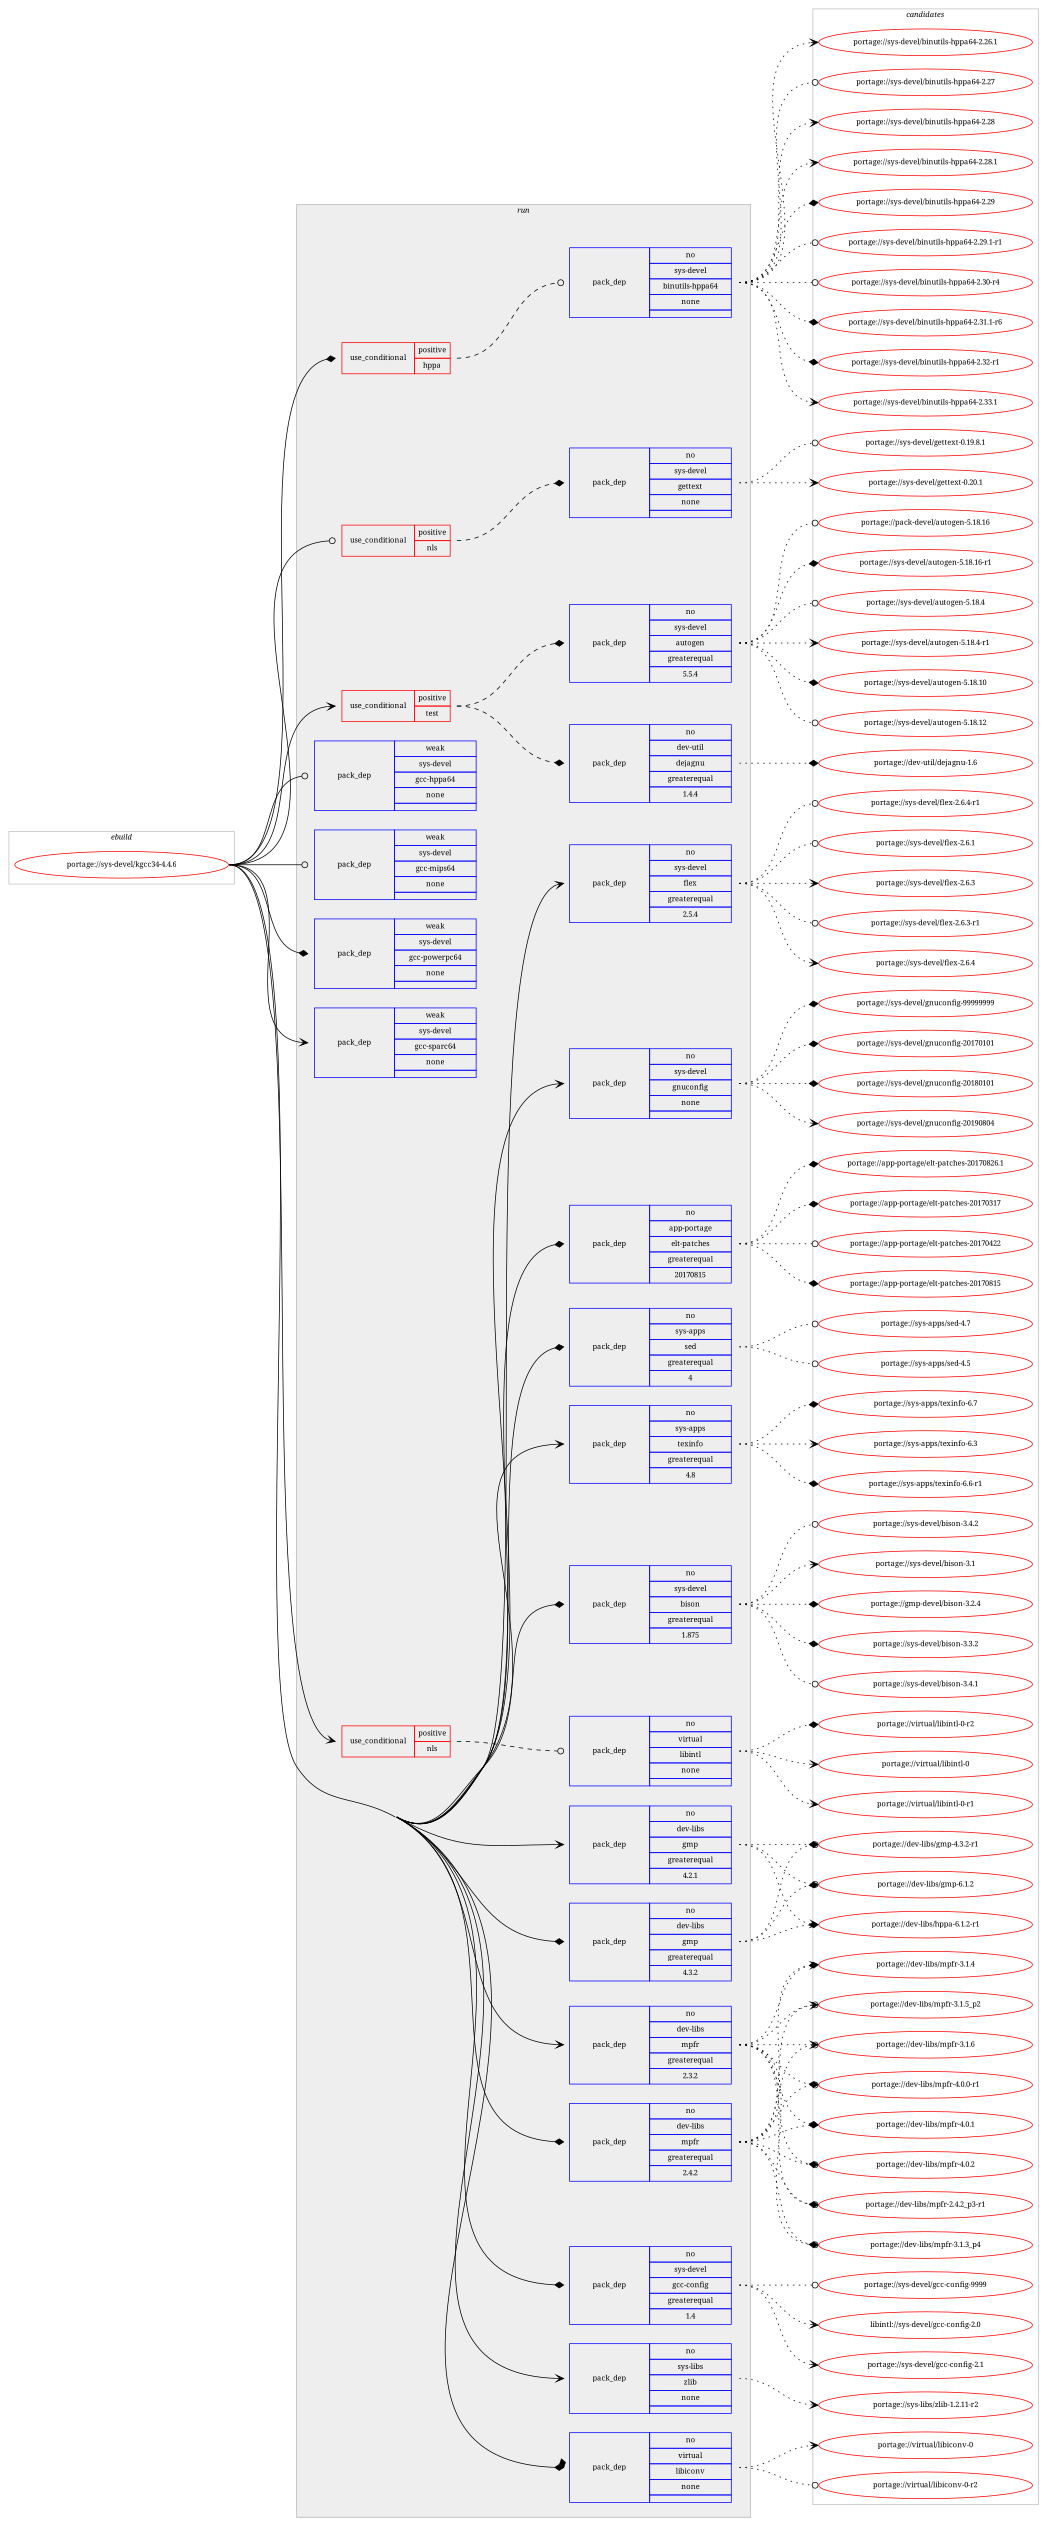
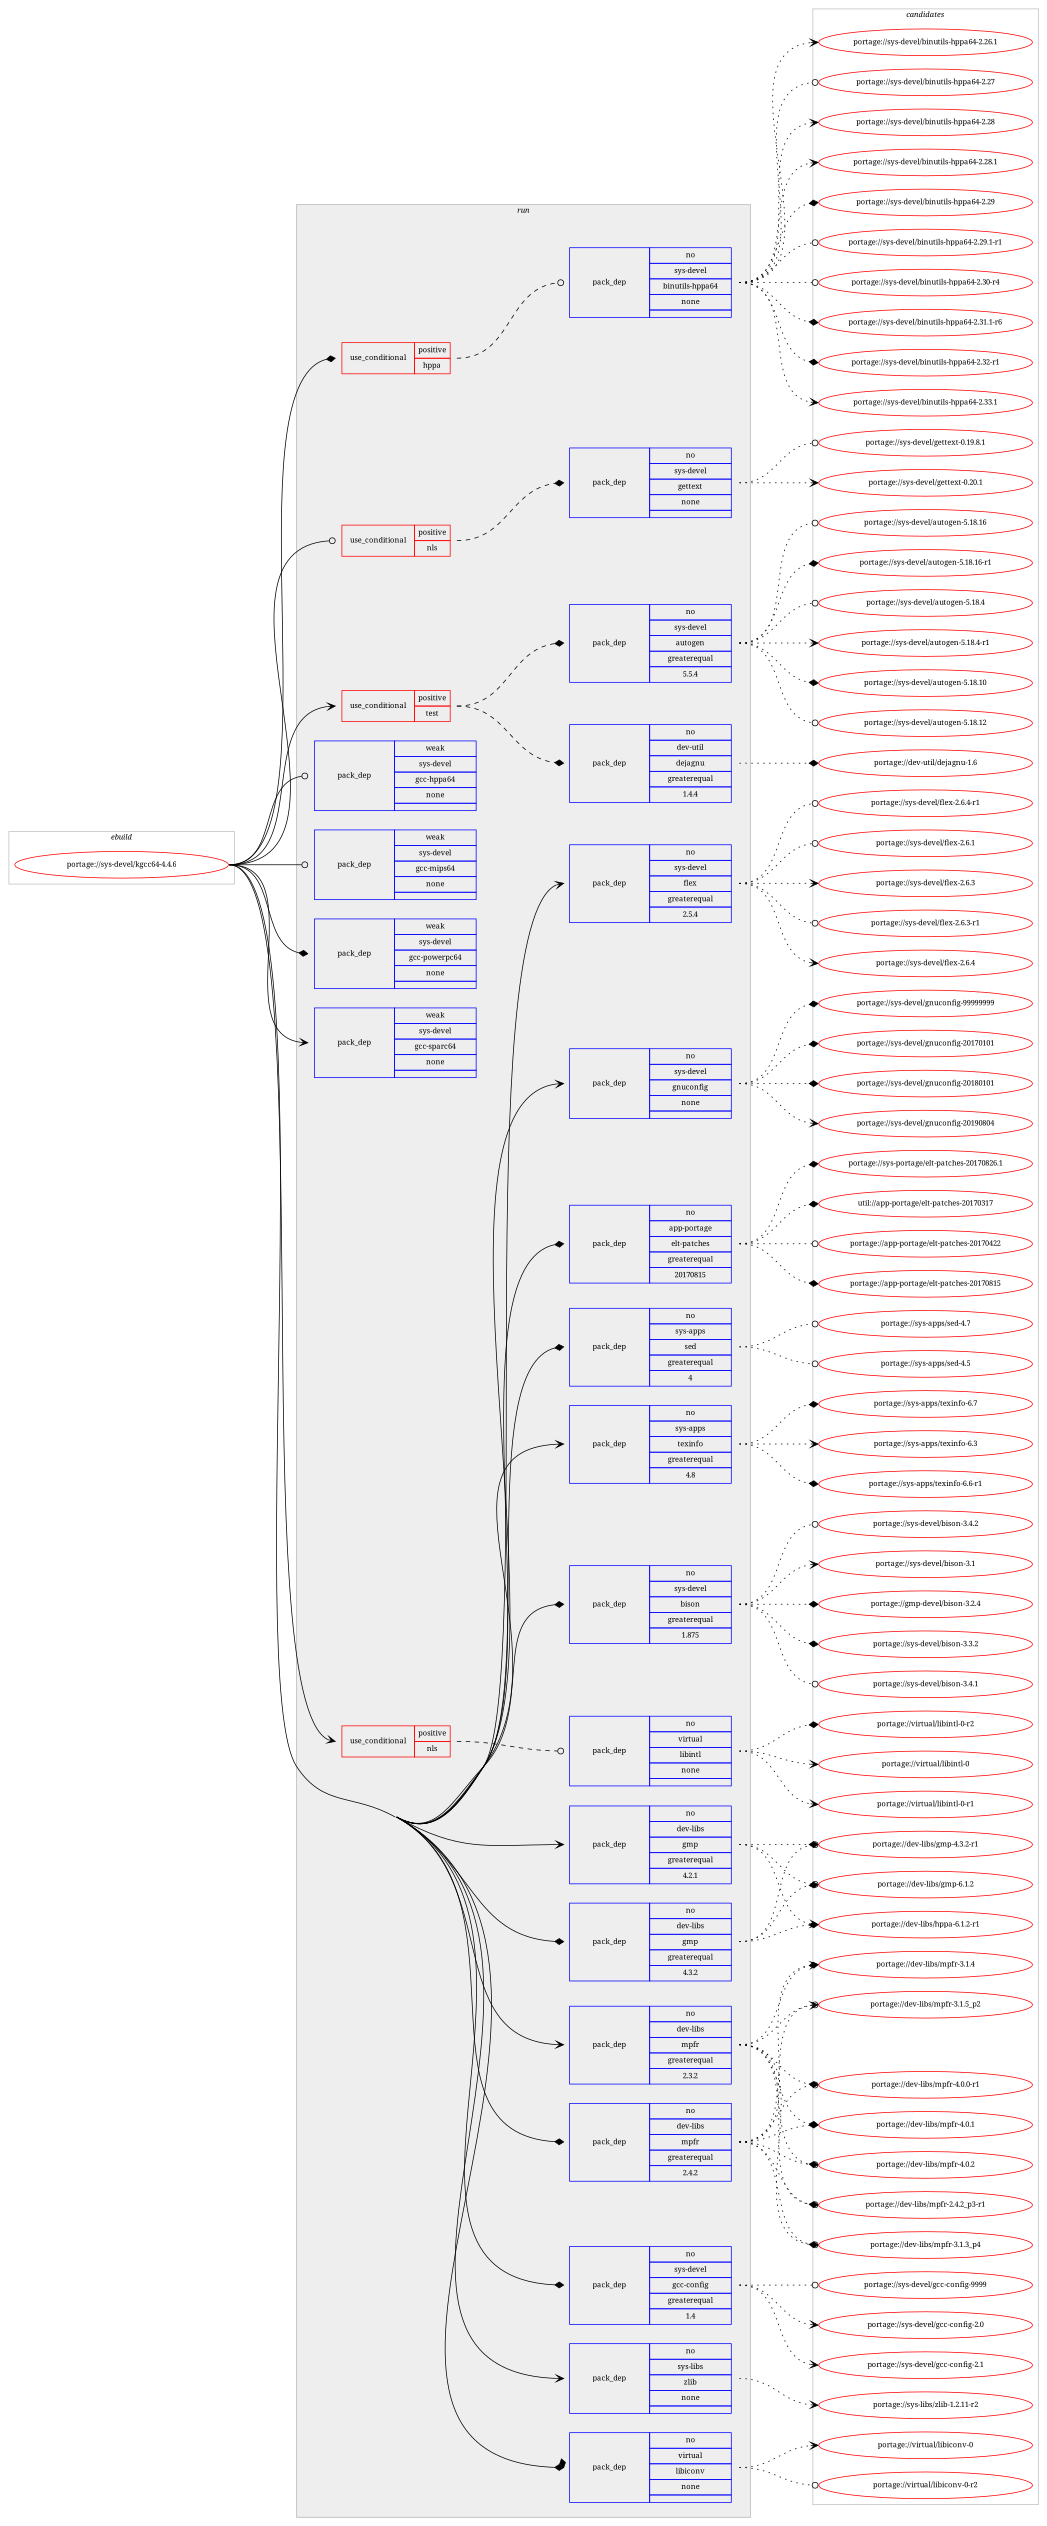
(926, 523) -> (926, 523)
(122, 865) -> (122, 865)
(926, 1164) -> (926, 1164)
(926, 1204) -> (926, 1204)
(926, 2045) -> none
(926, 2325) -> (926, 2325)
